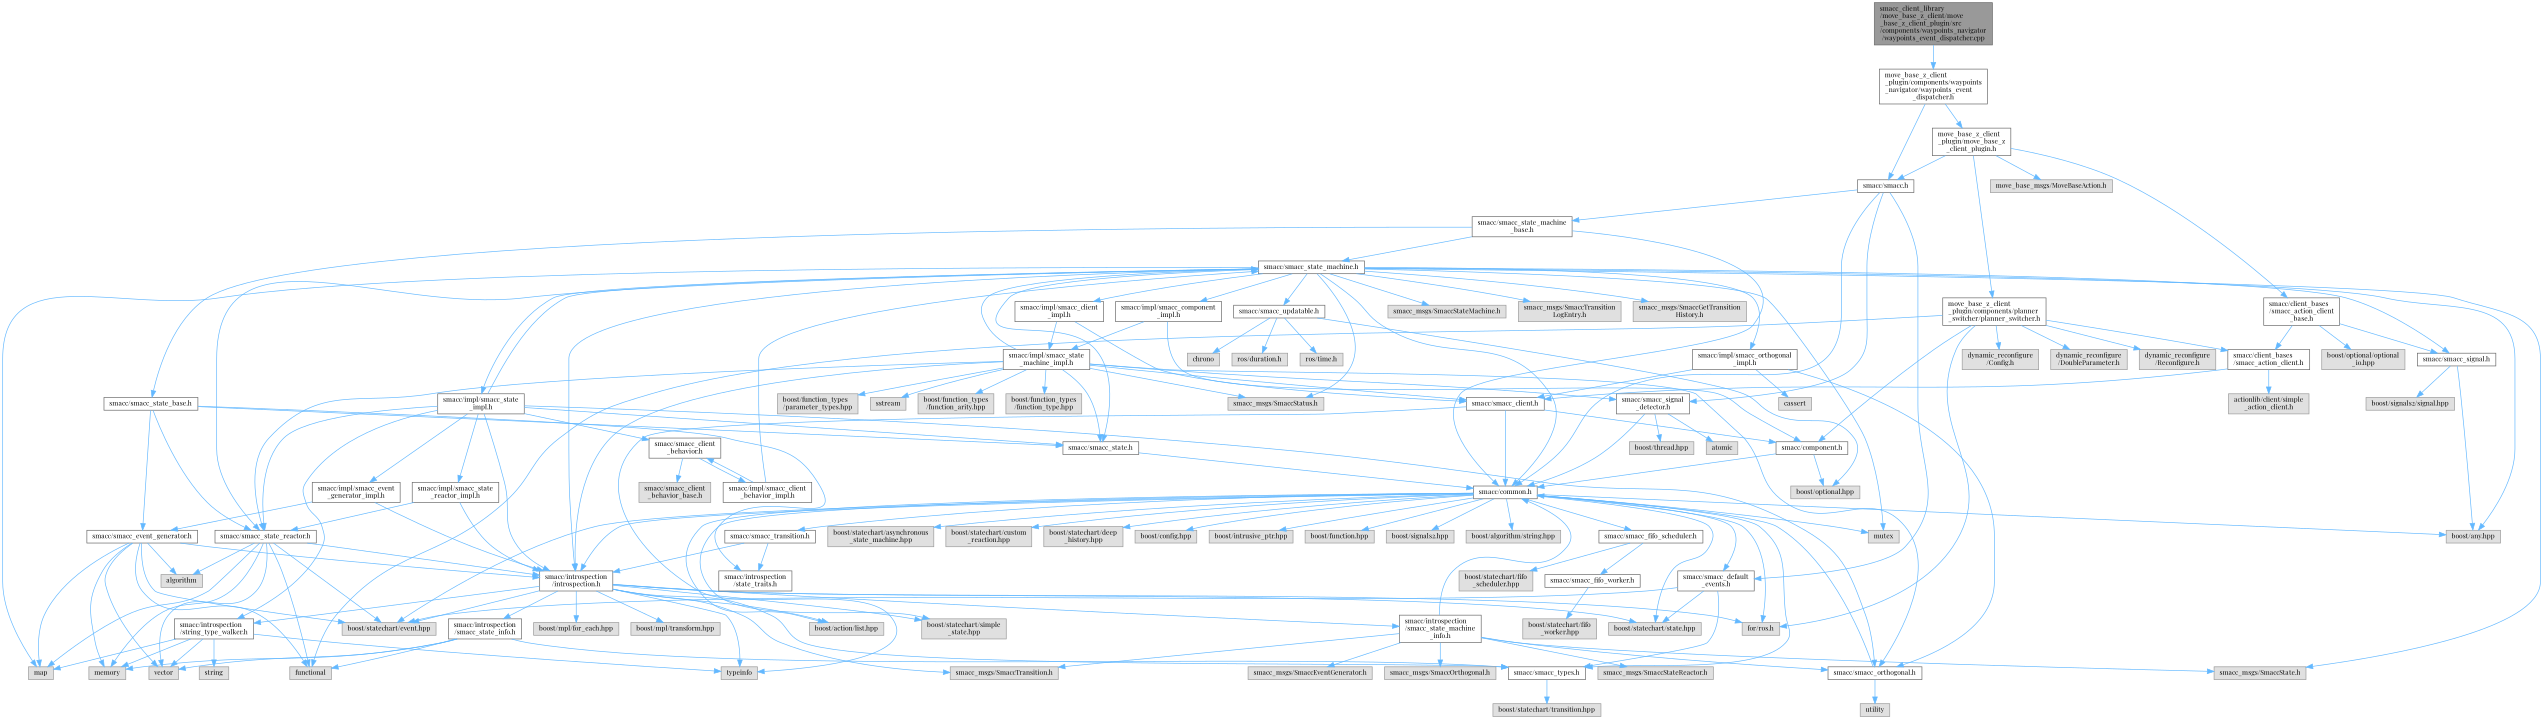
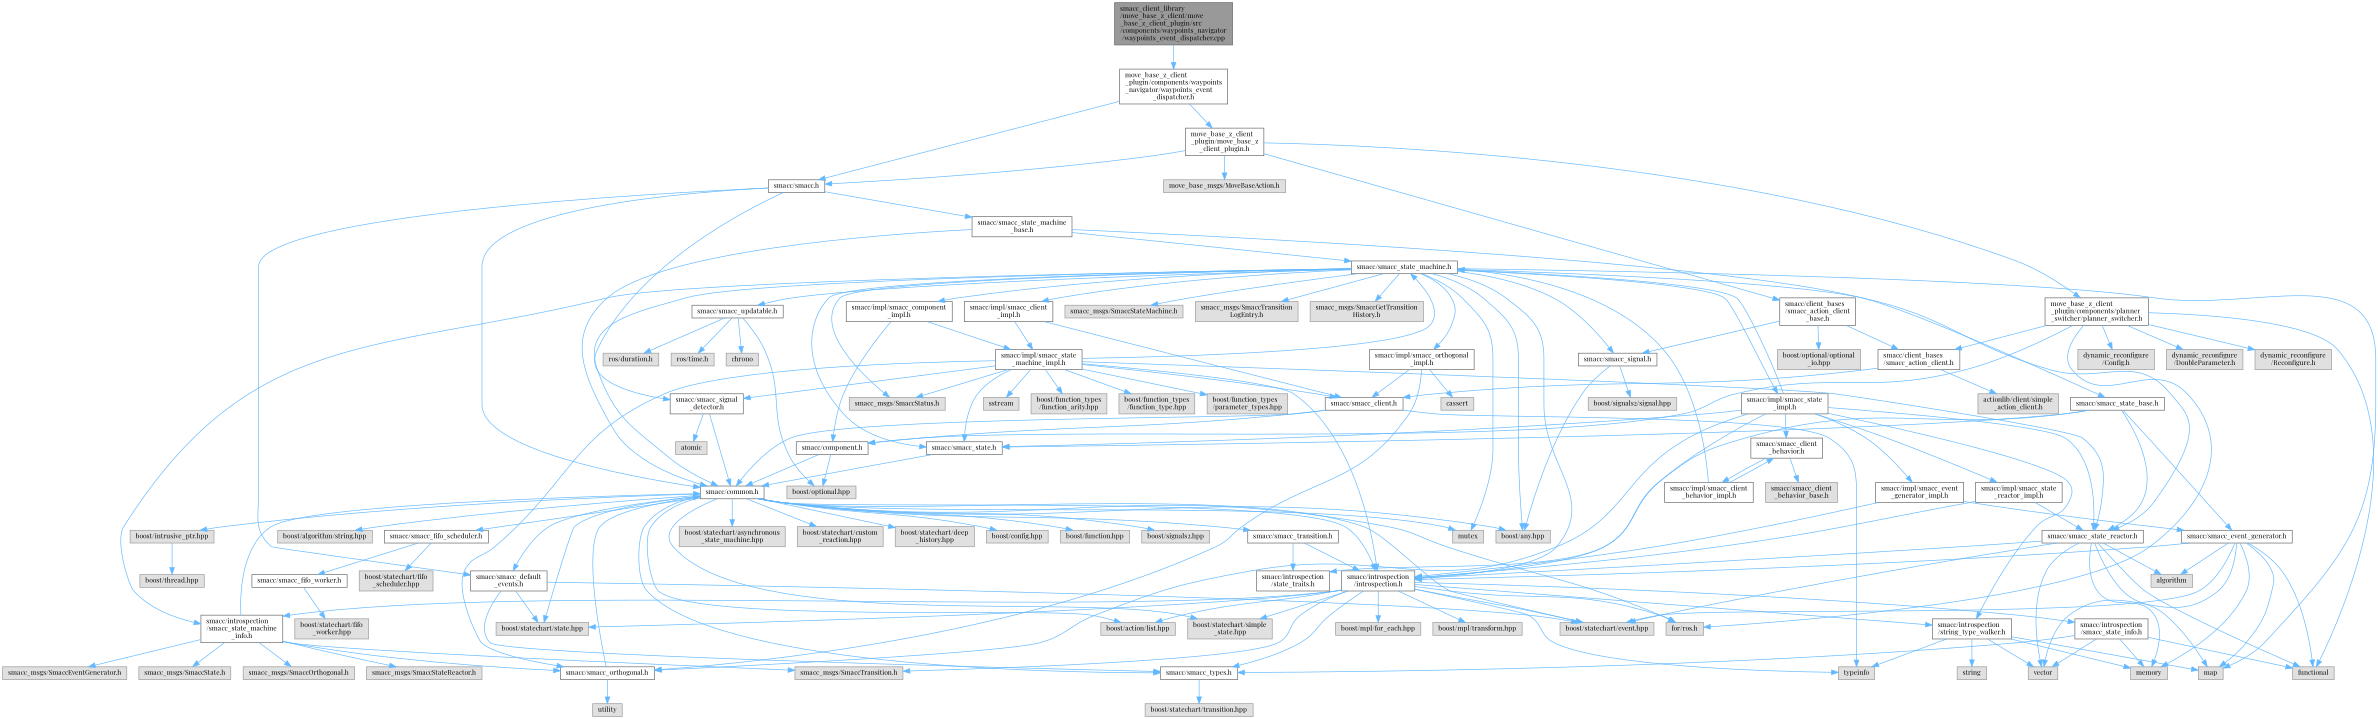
(2373, 290) -> (669, 291)
(1656, 421) -> (172, 555)
